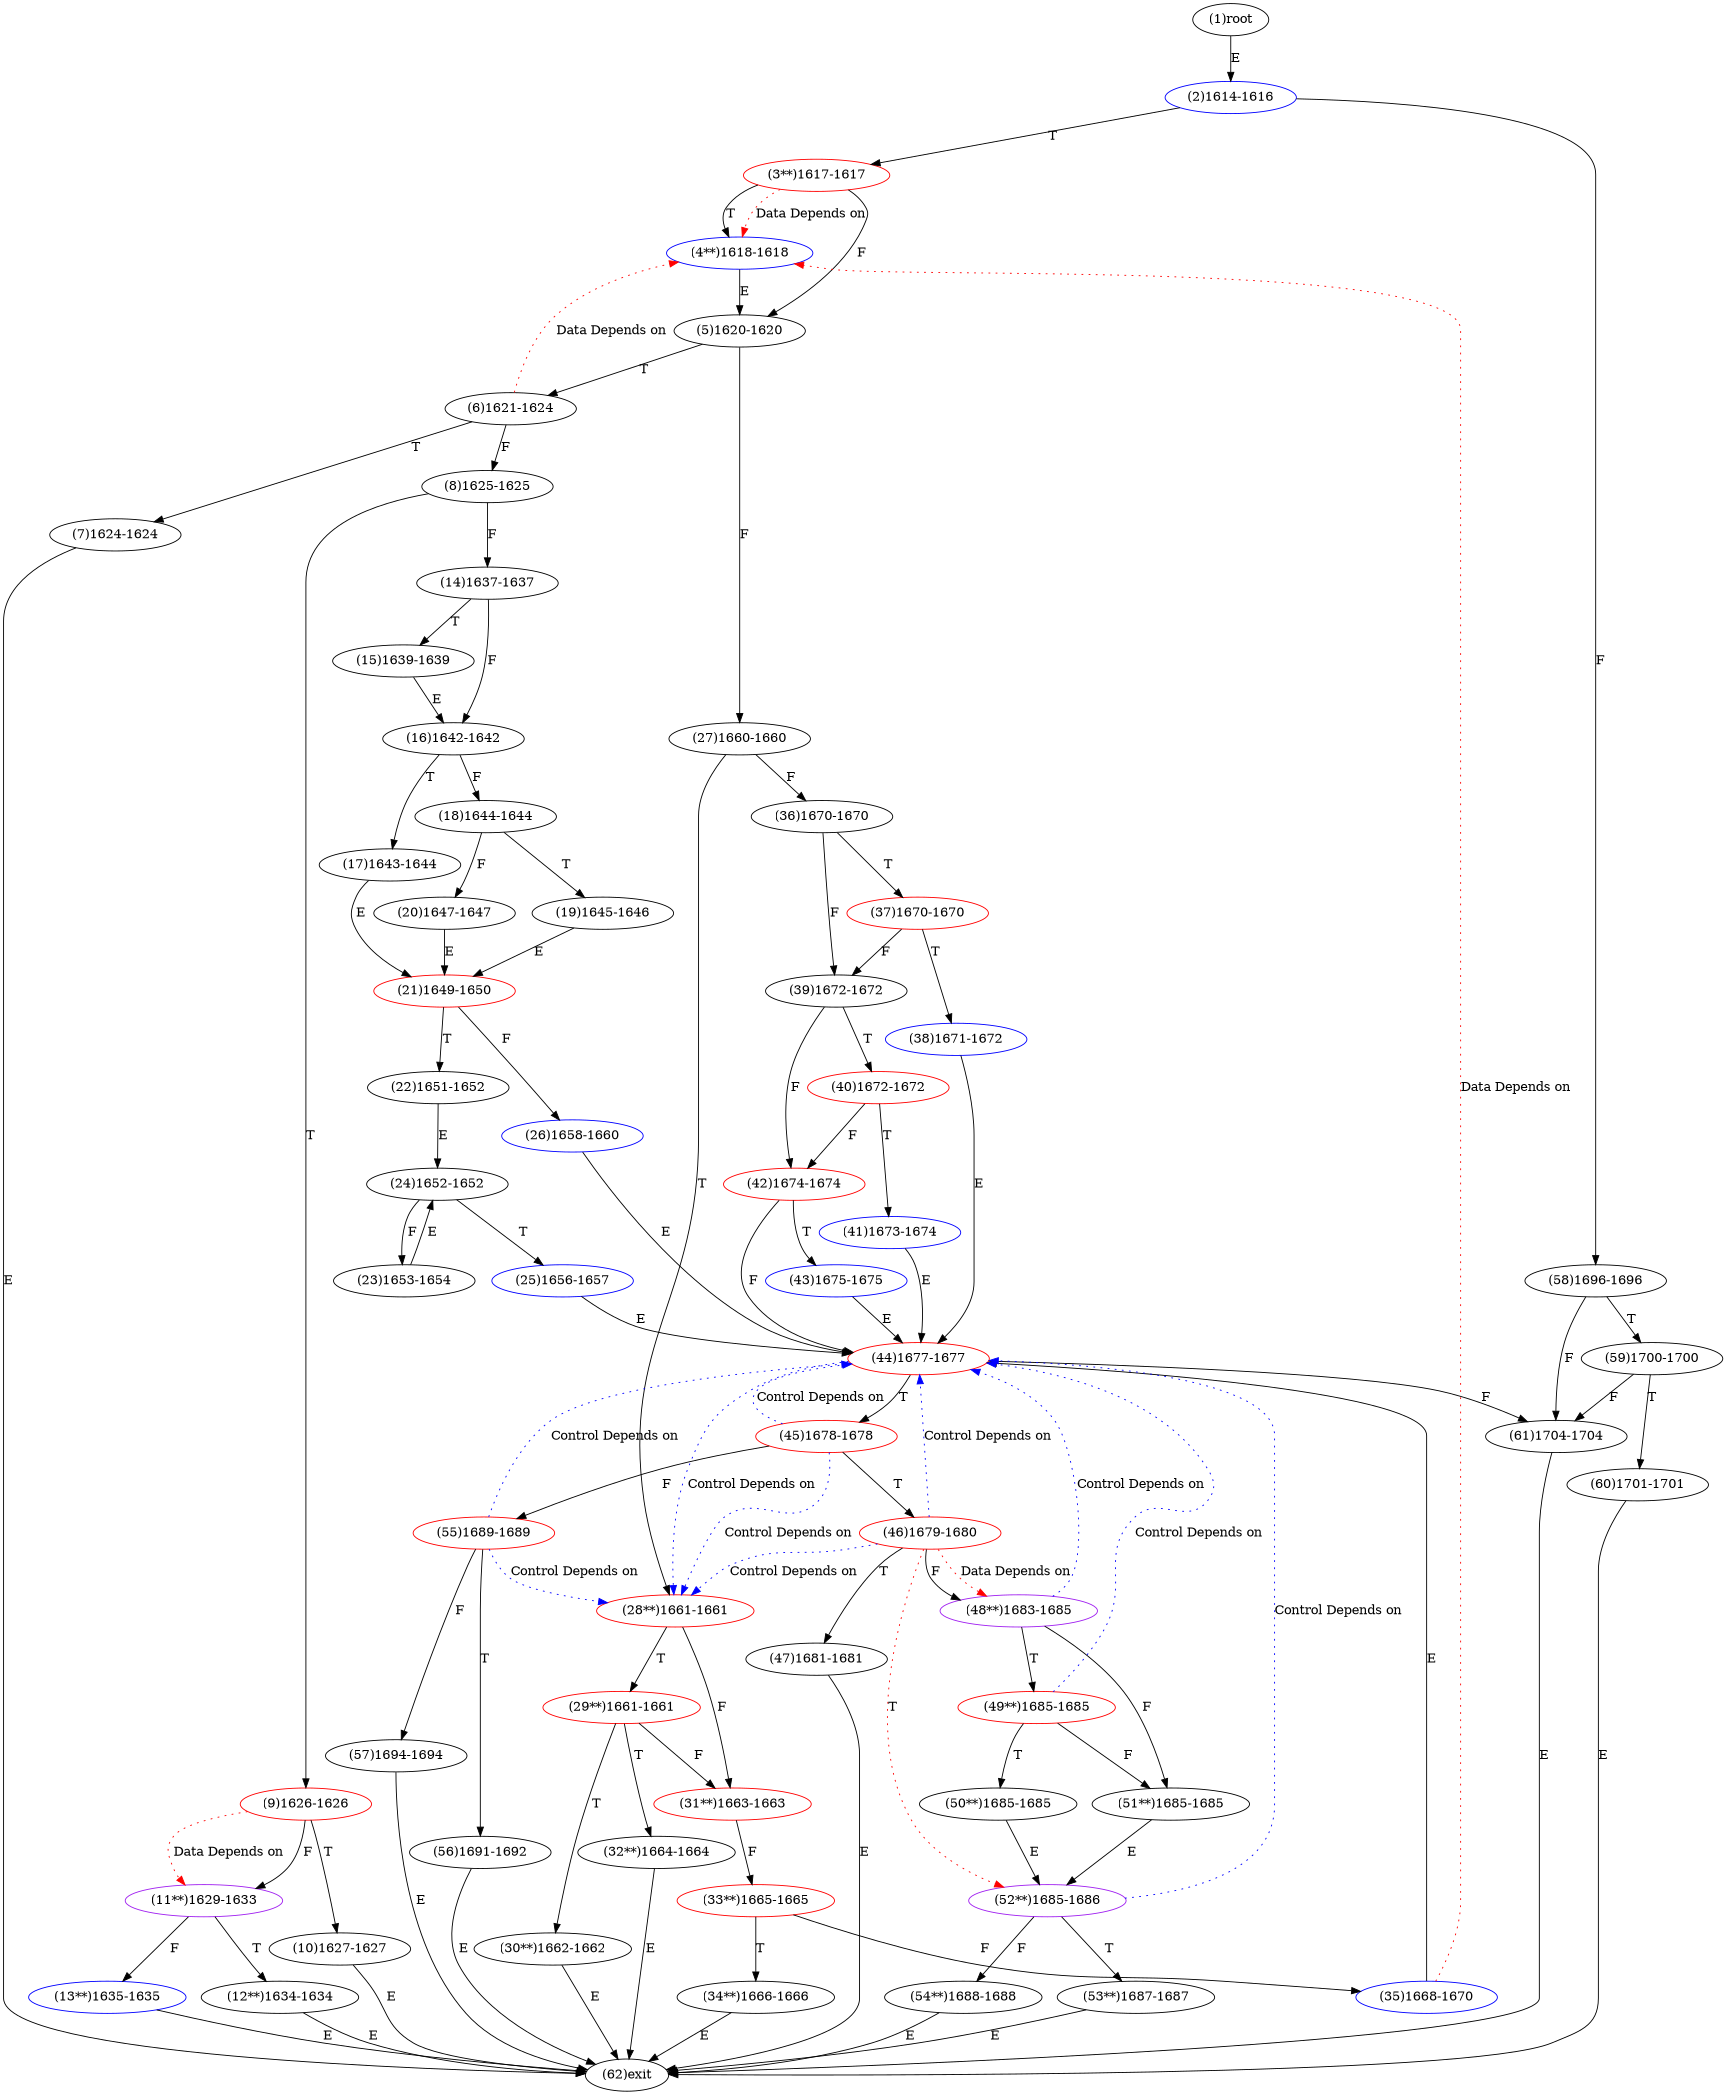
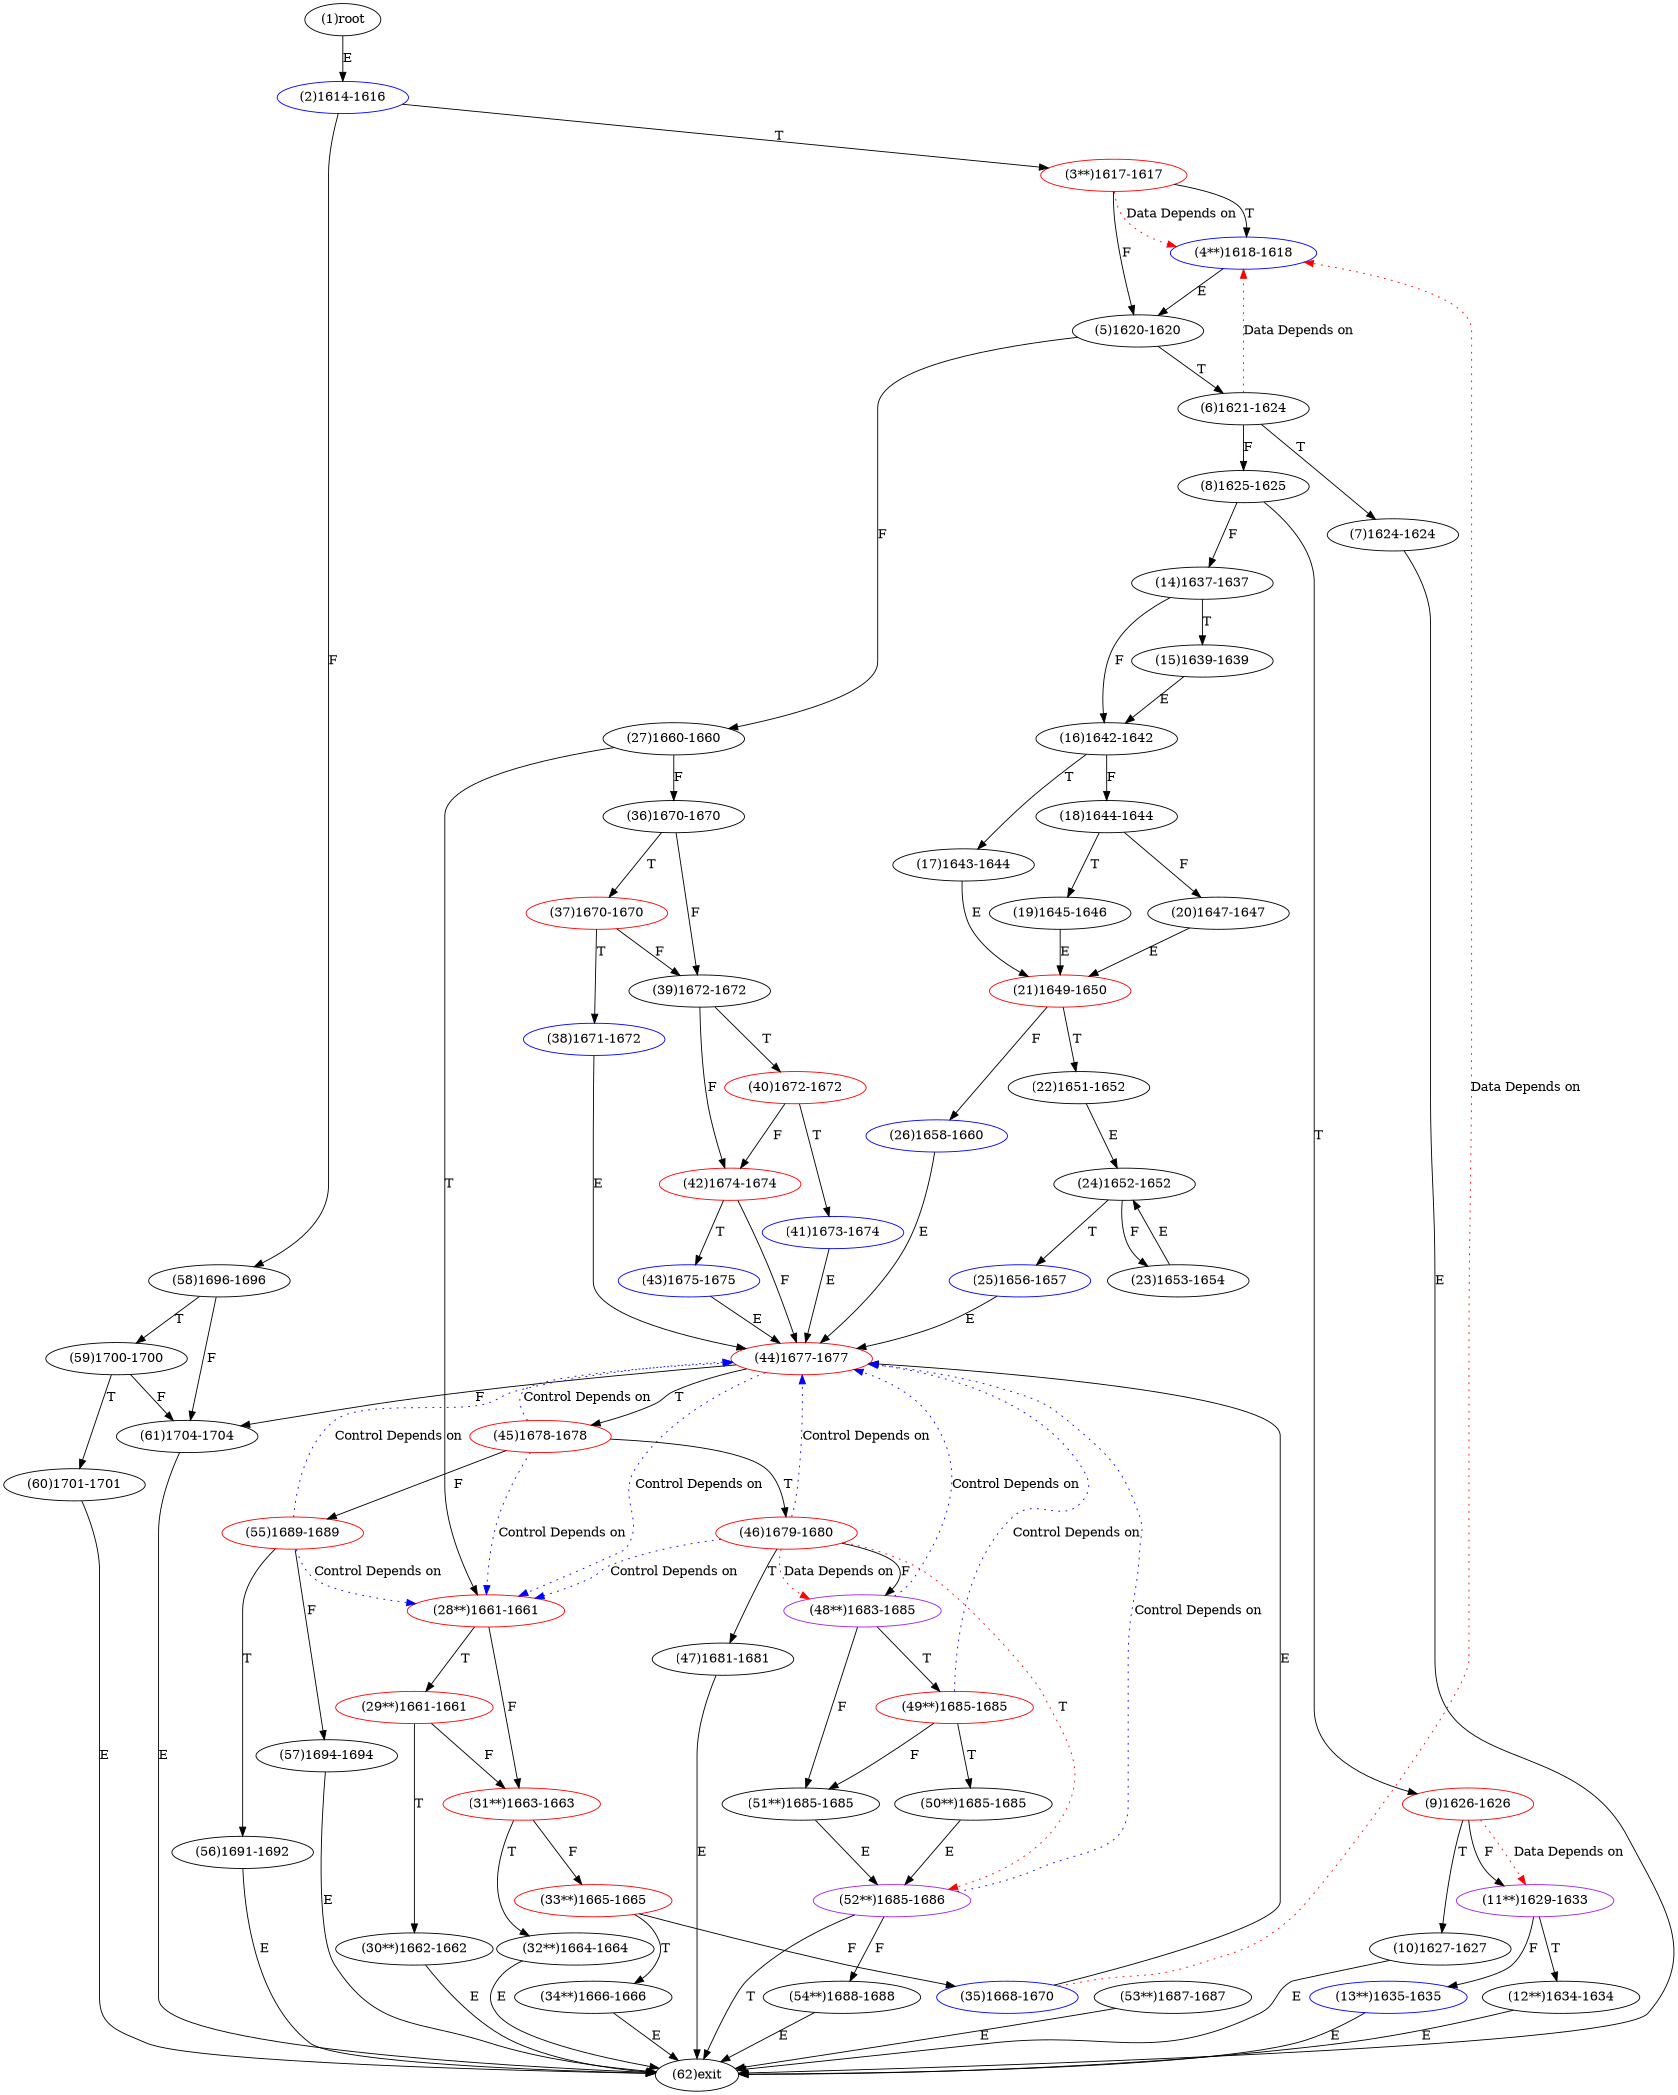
(635, 1776) -> (498, 1878)
(1089, 1946) -> (764, 1965)
